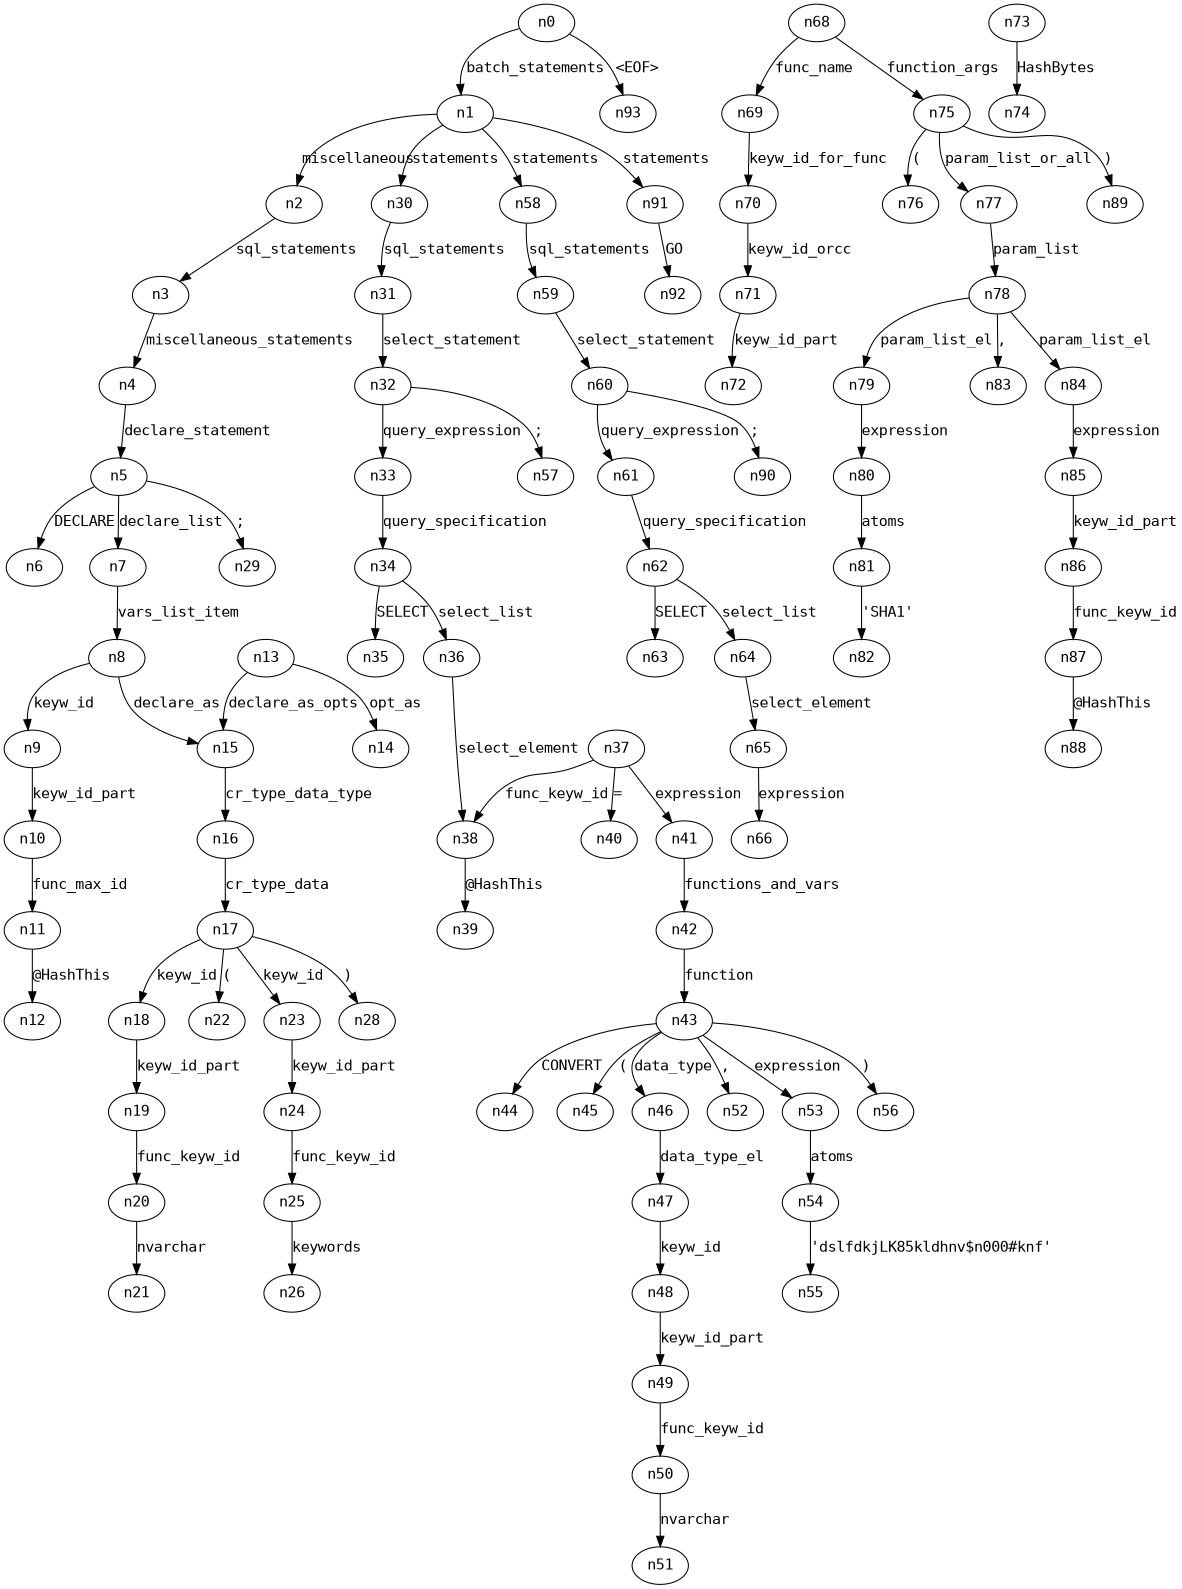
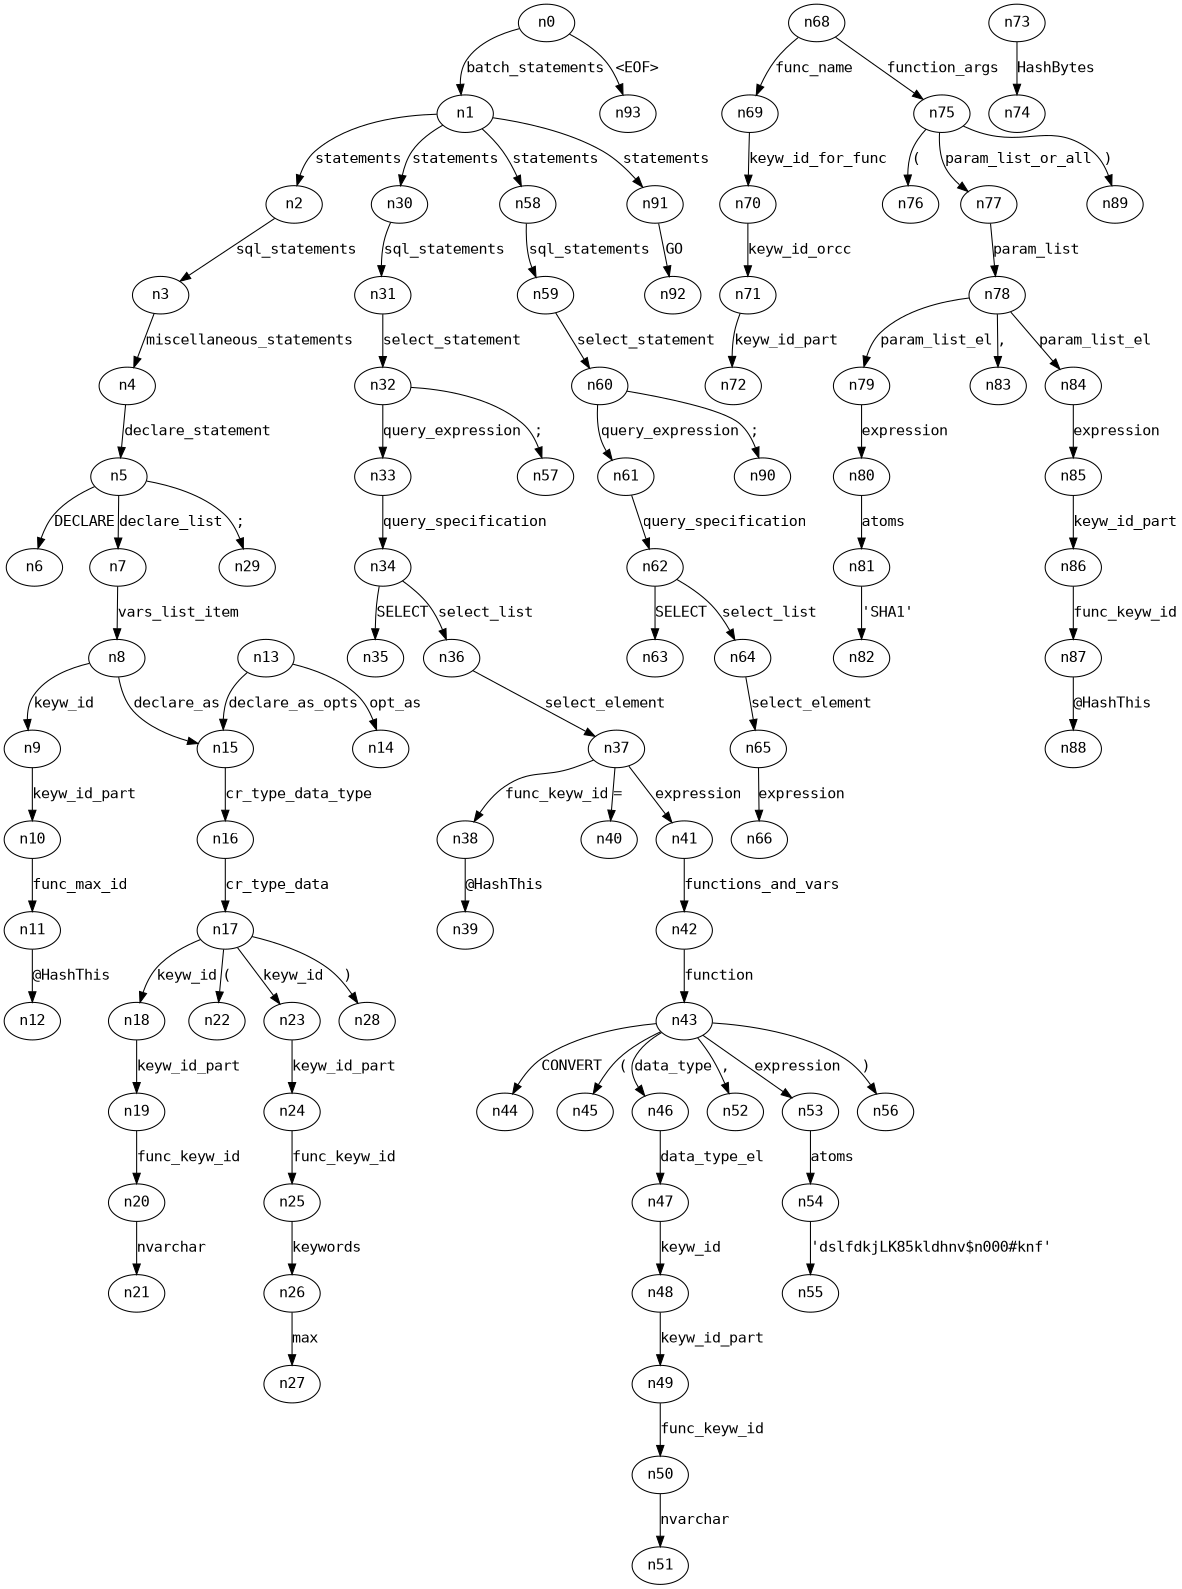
(358, 159) -> (358, 159)
(456, 744) -> (529, 701)
none -> (292, 1384)
